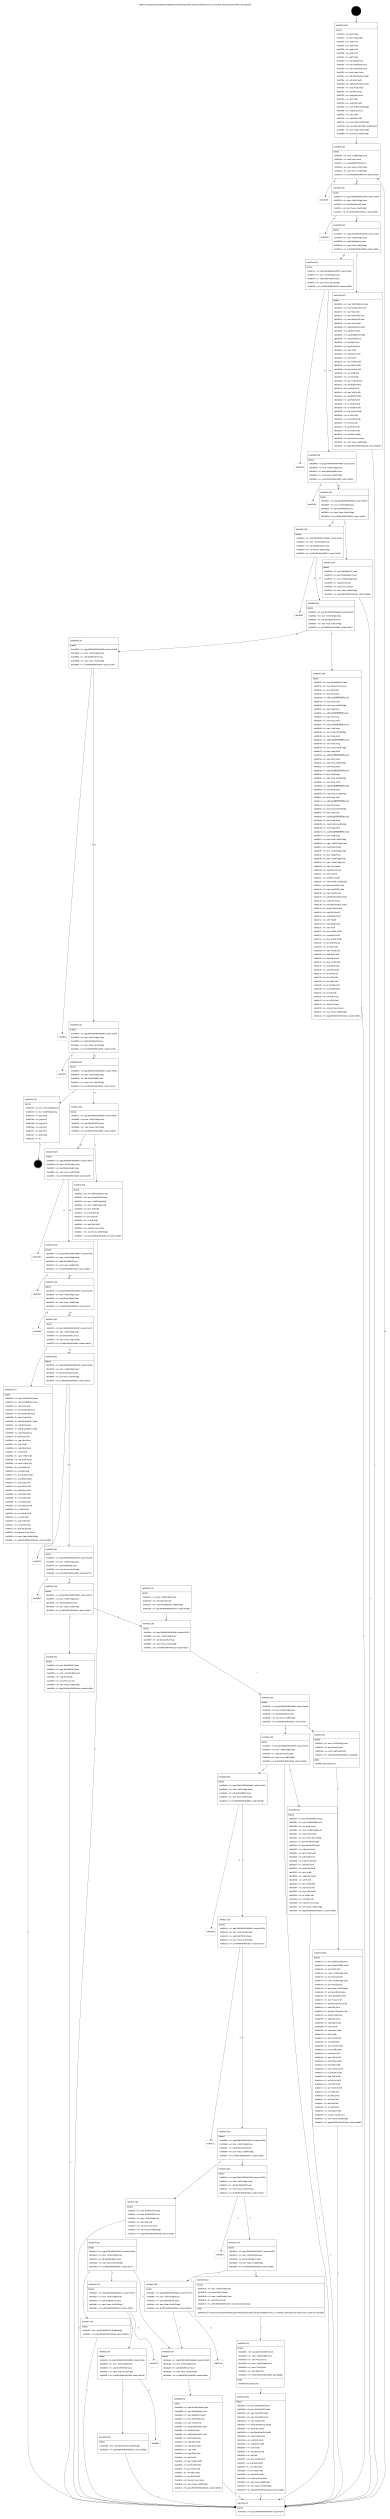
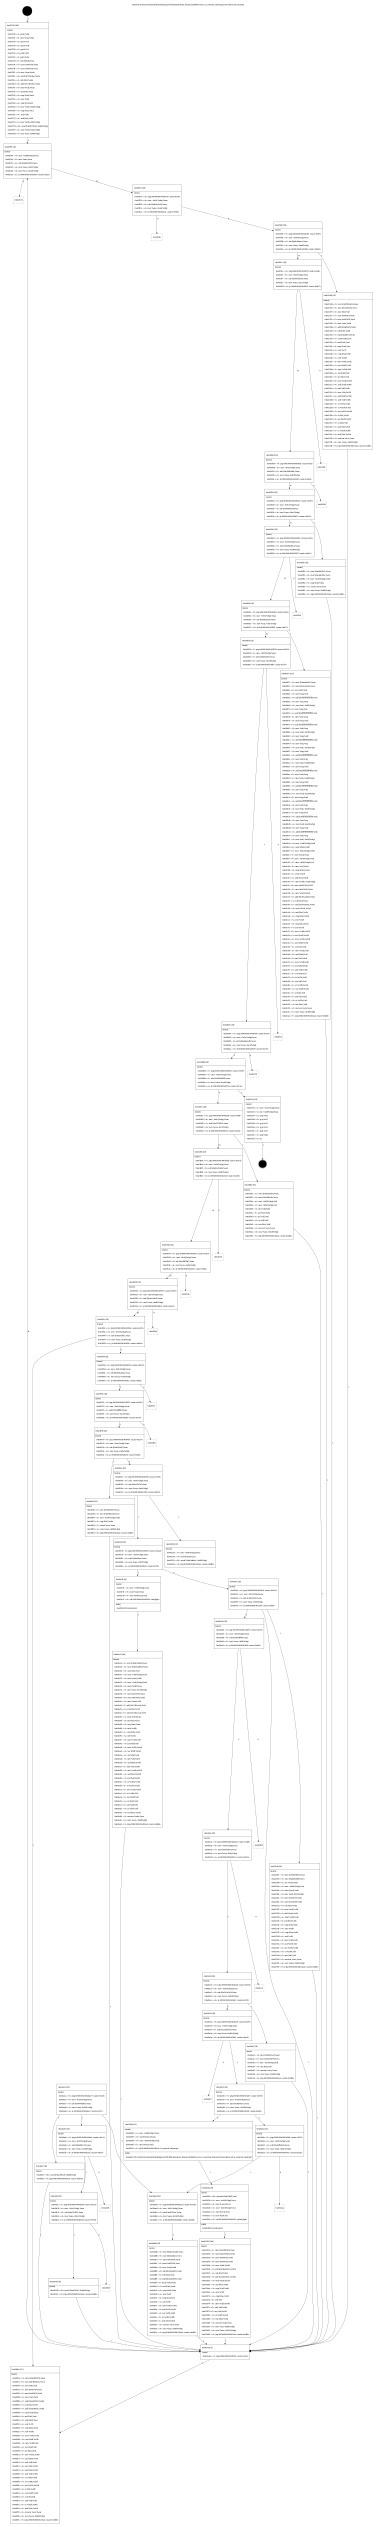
(166, 1616) -> (164, 1518)
(28, 2113) -> (135, 2396)
